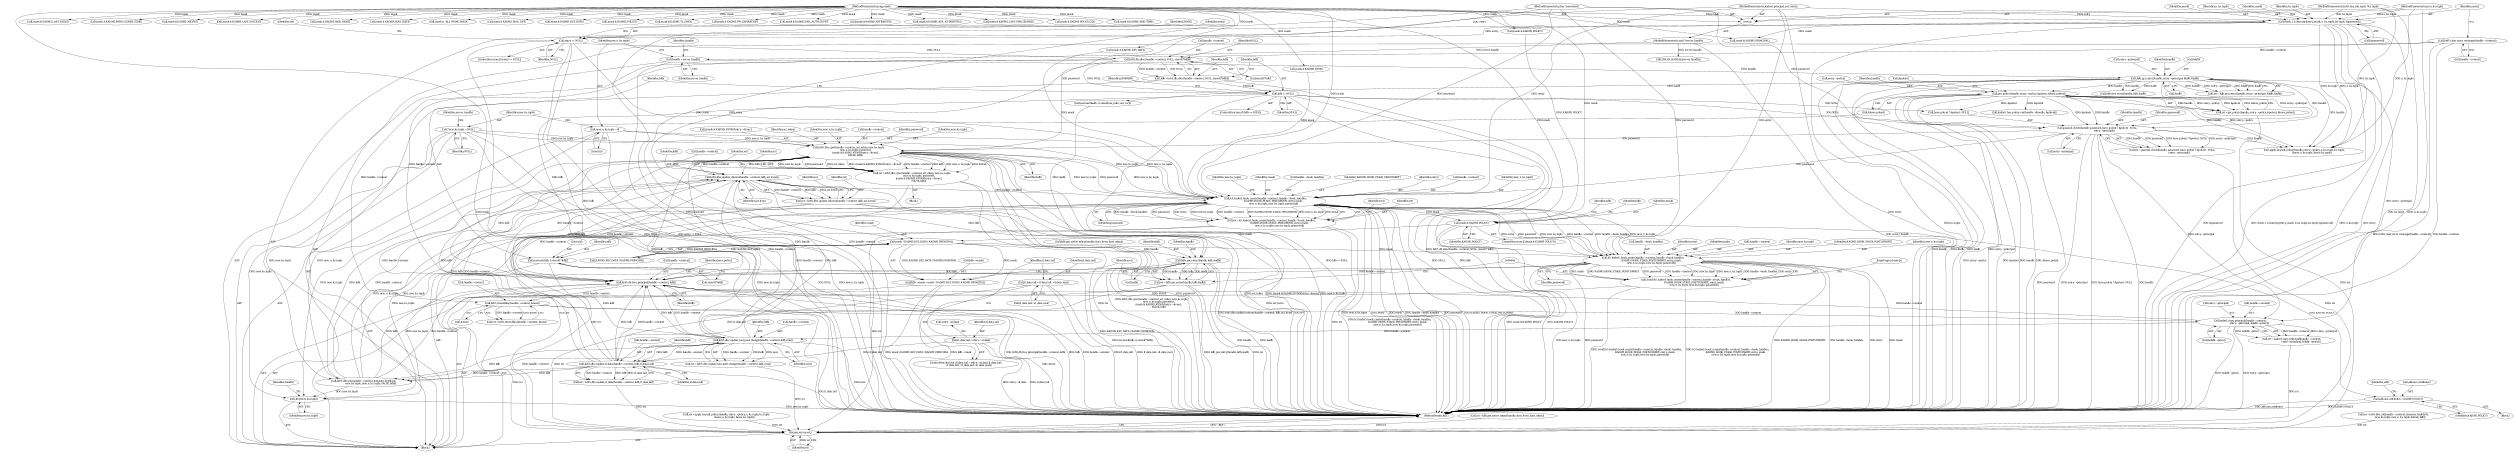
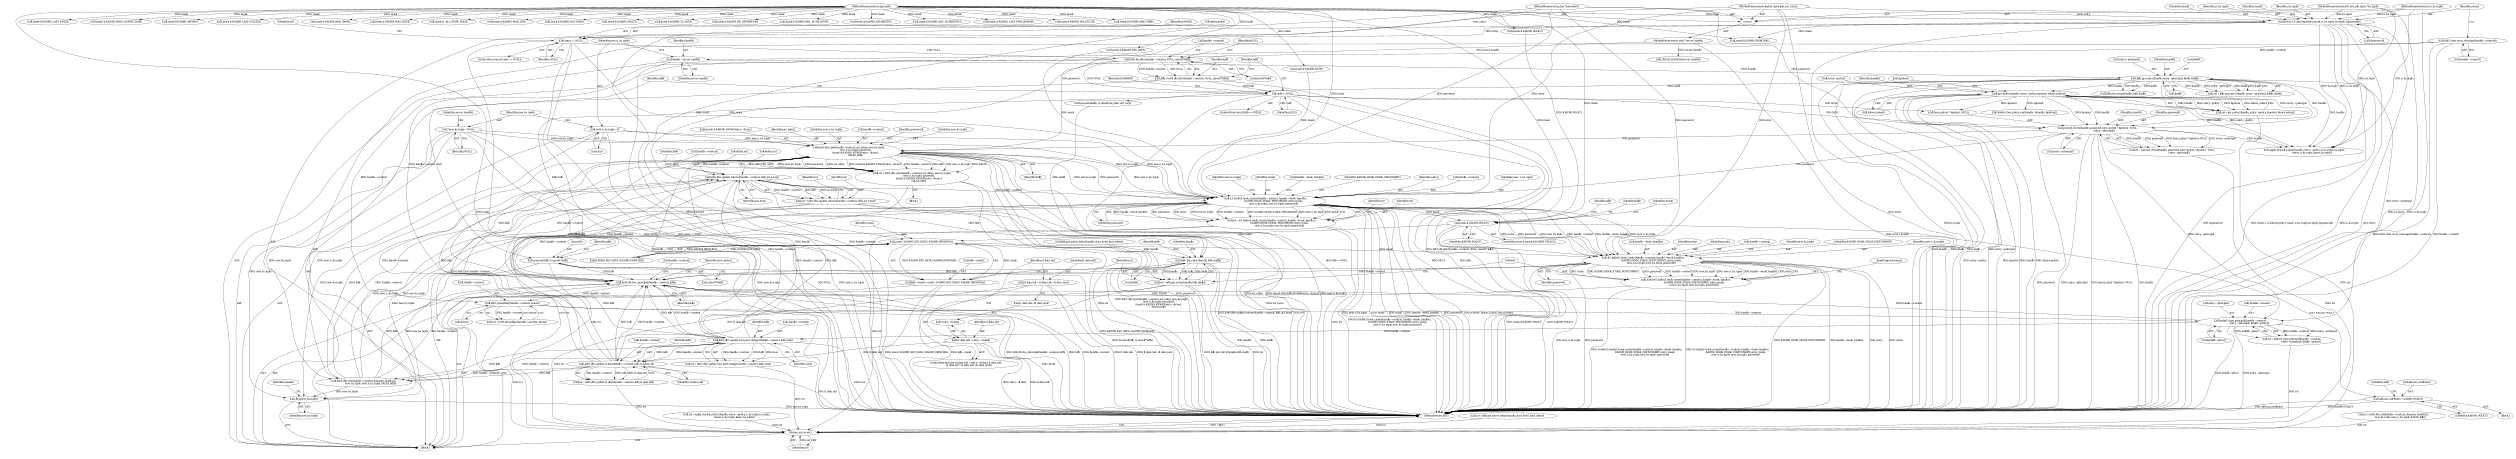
(1040, 122) -> (596, 271)
none -> (992, 255)
(1032, 293) -> (989, 312)
none -> (951, 333)
